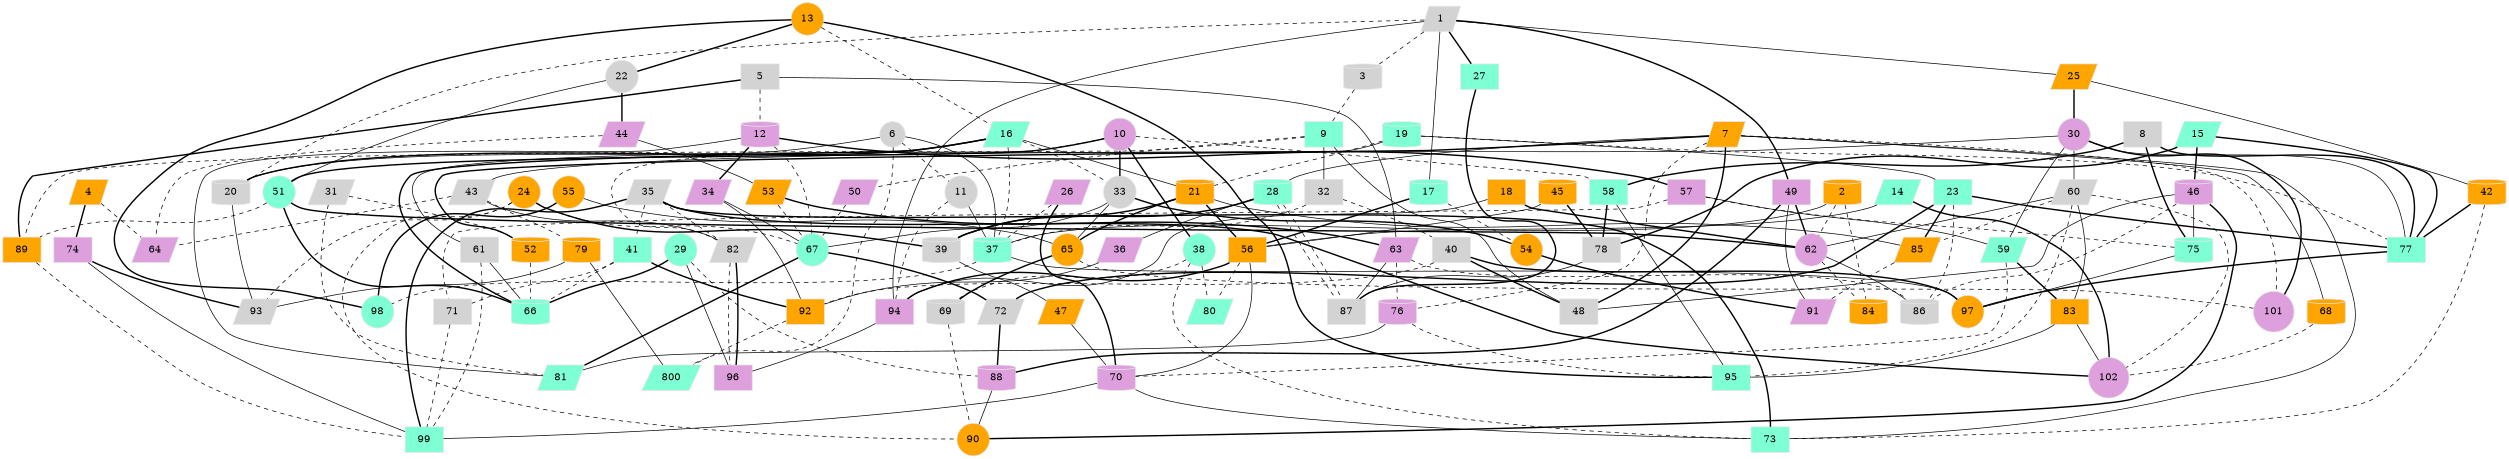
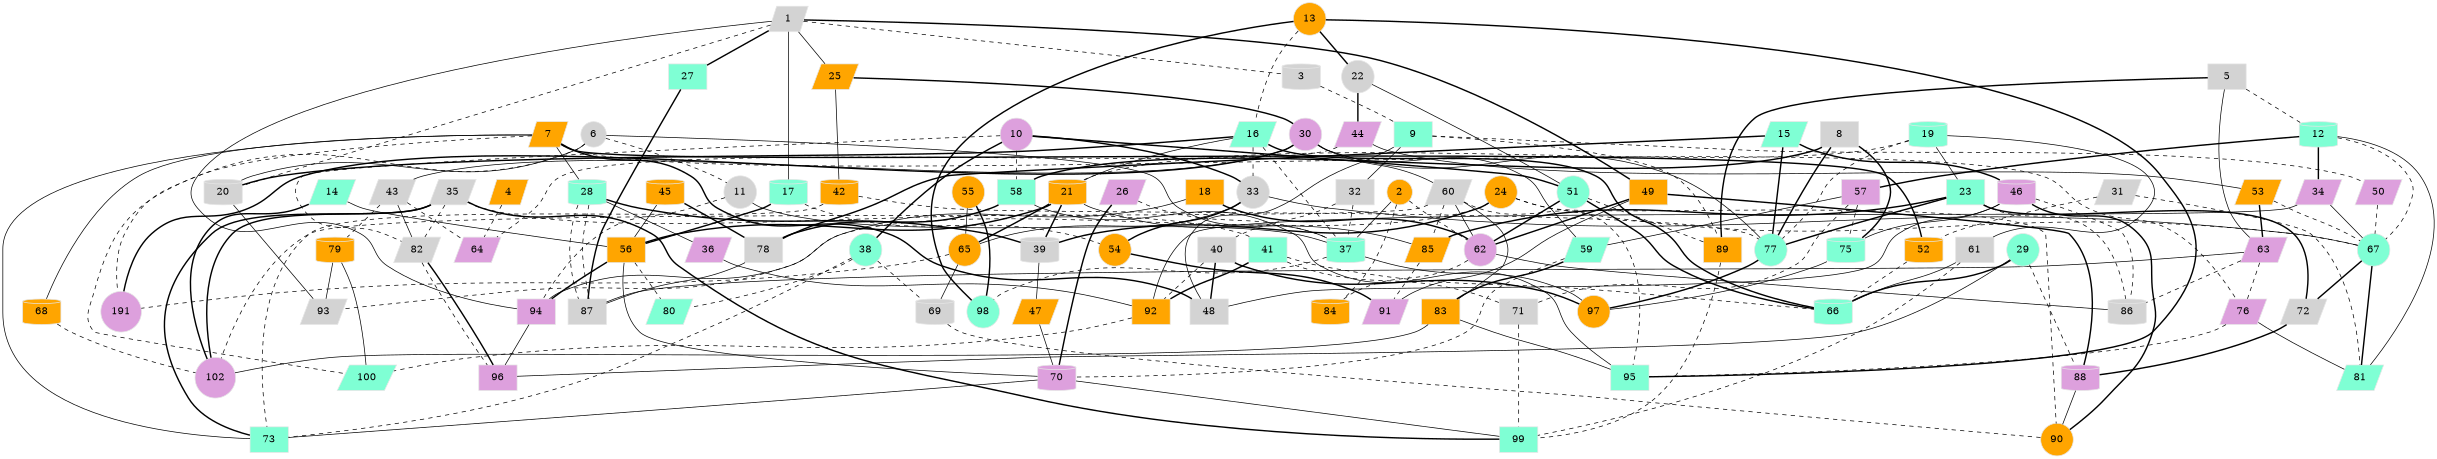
(760, 134) -> (2318, 134)
(1791, 192) -> (1648, 192)
(1842, 192) -> (1400, 192)
(2447, 221) -> (1309, 213)
(73, 250) -> none
(2406, 250) -> (1771, 250)
(1019, 268) -> (946, 289)
(1398, 312) -> (2243, 312)
(2274, 312) -> (121, 312)
(672, 378) -> (367, 378)
